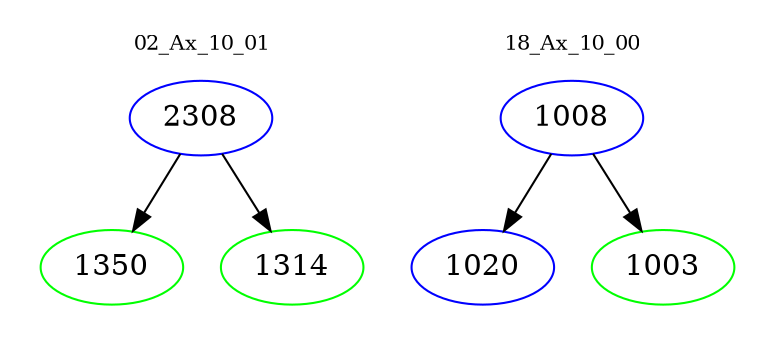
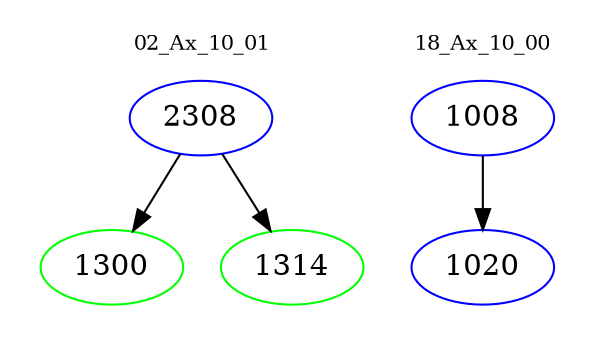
(112, 267) -> (112, 267)
(663, 267) -> none
